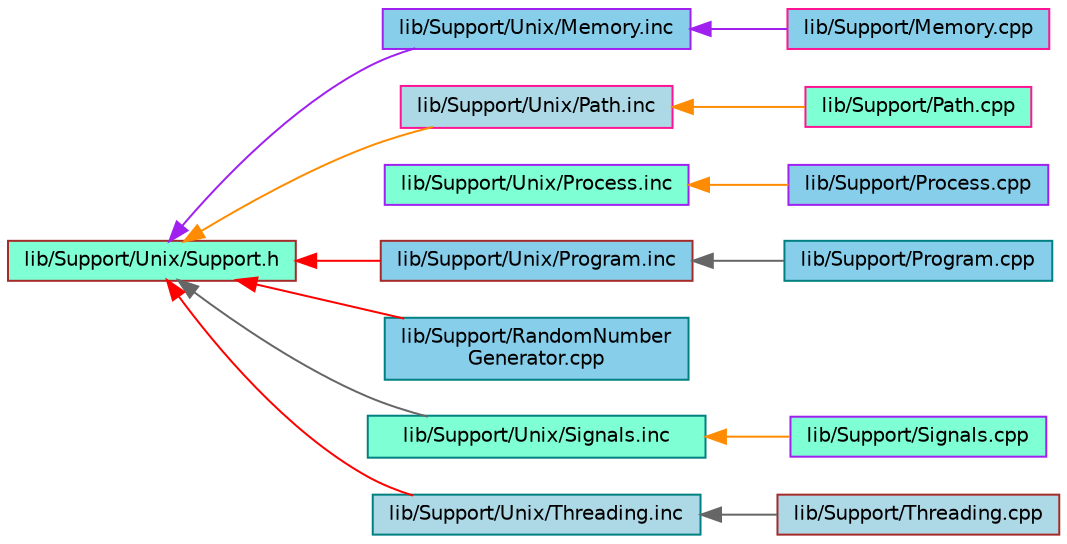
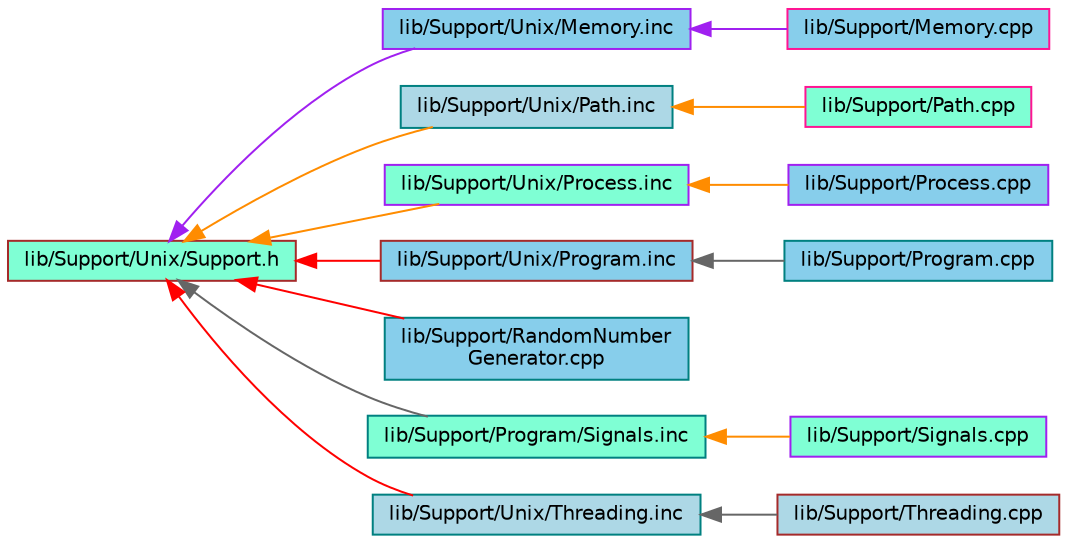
(537, 107) -> (537, 107)
none -> (355, 221)
(537, 437) -> (537, 437)
